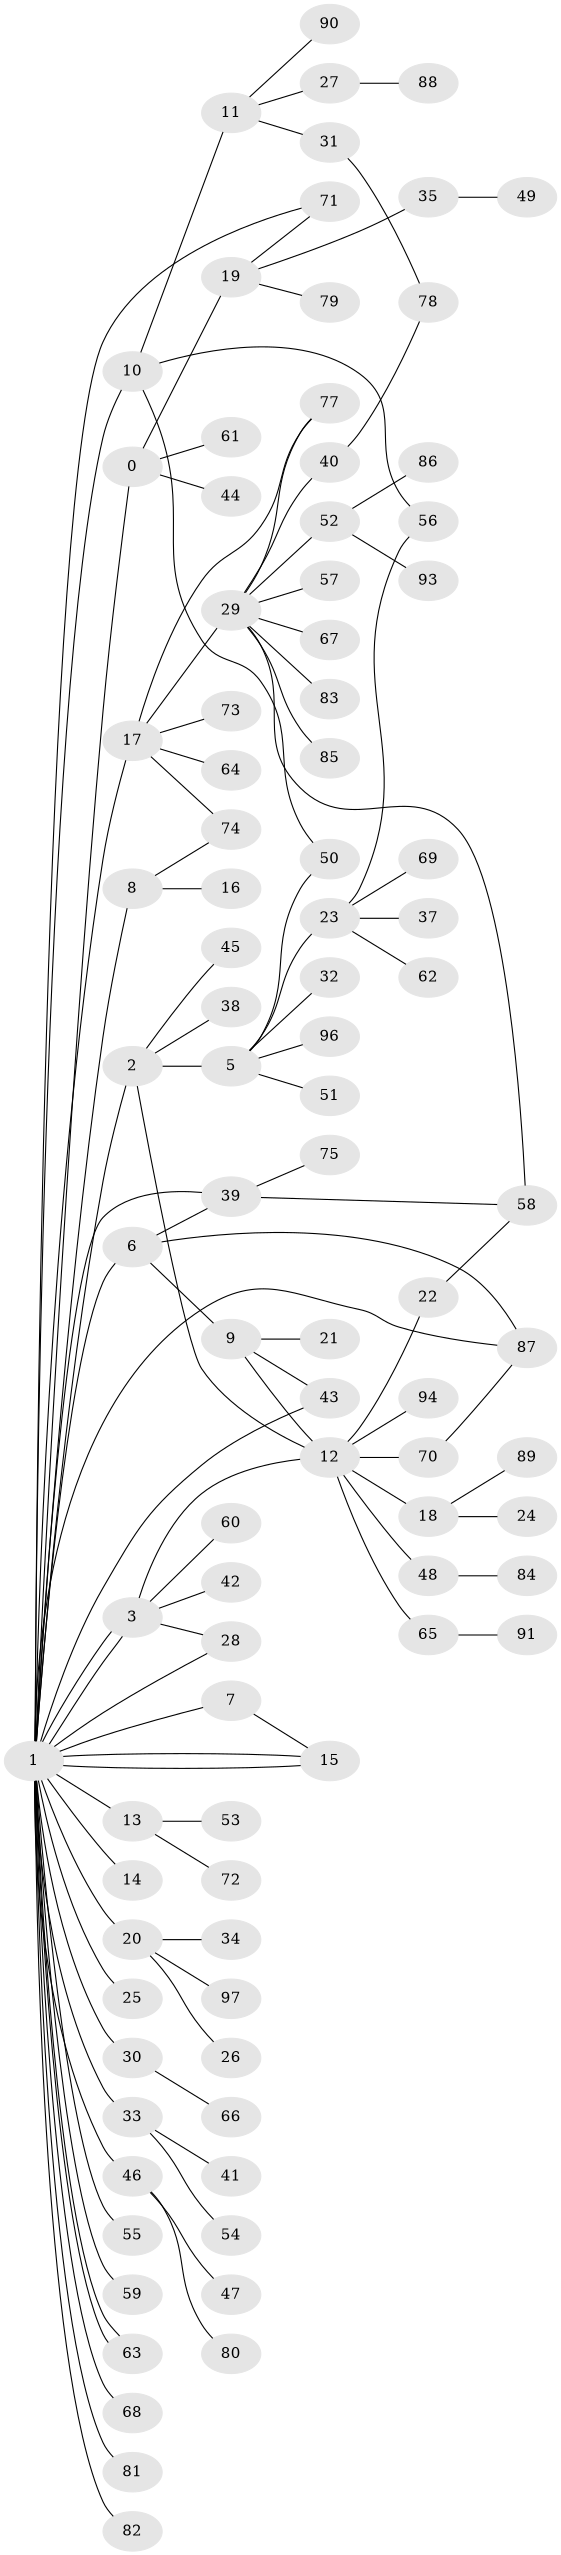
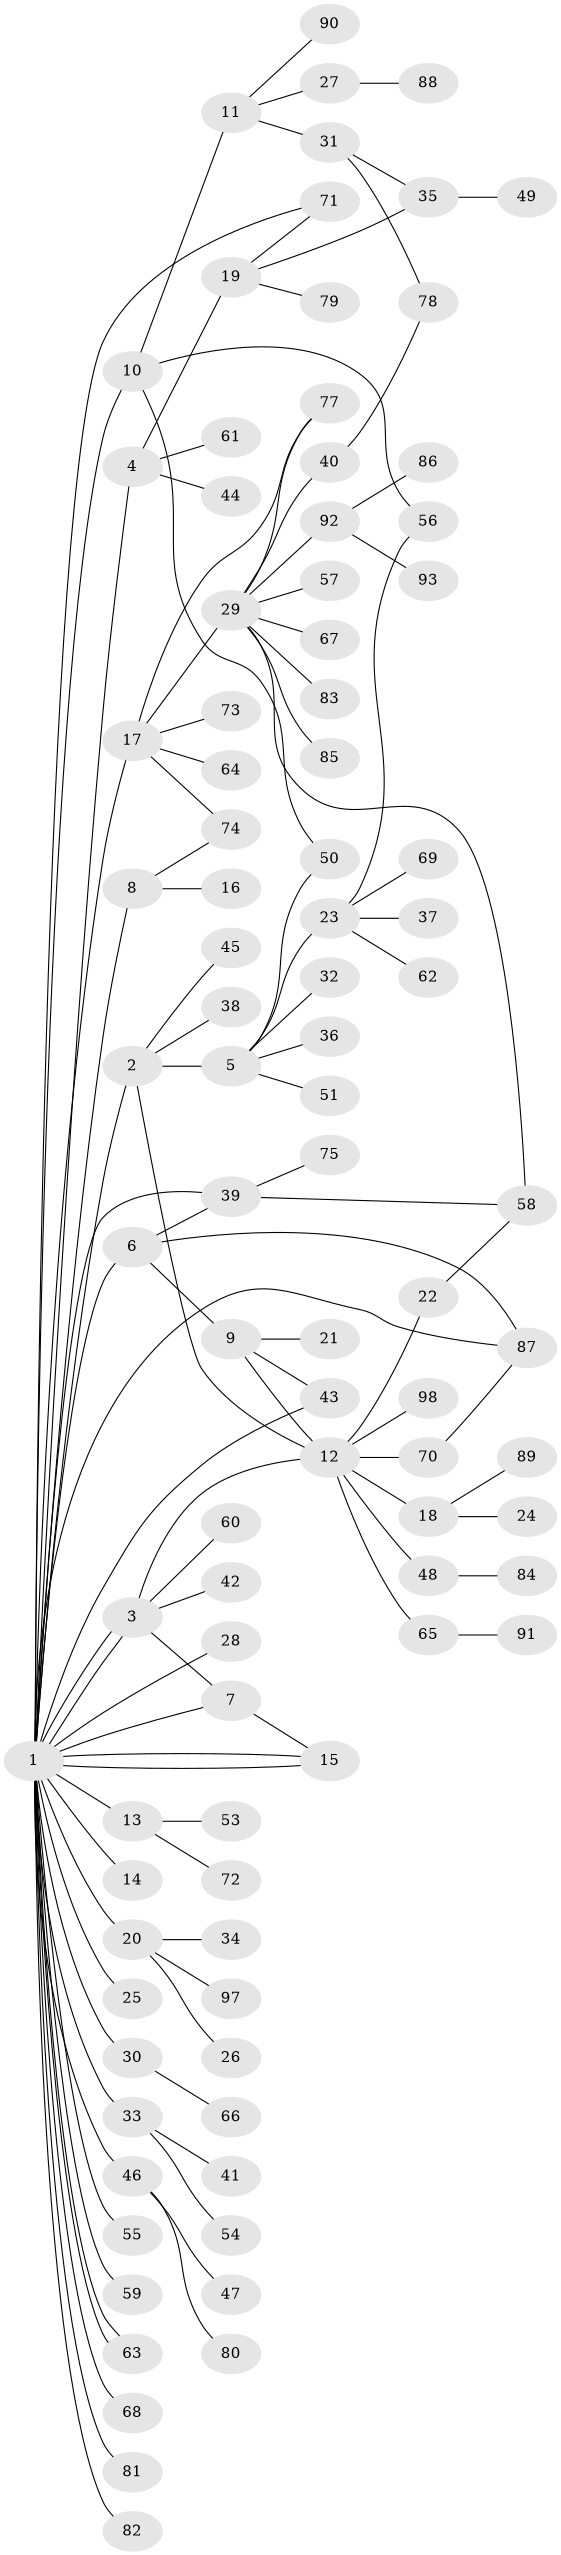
none -> (379, 170)
(133, 467) -> (133, 467)
(330, 522) -> (330, 522)
(330, 1037) -> (330, 1037)
(428, 1398) -> (428, 1398)
(182, 1629) -> (182, 1659)
